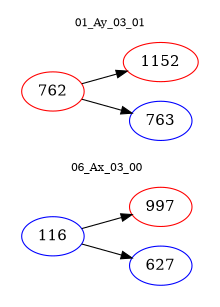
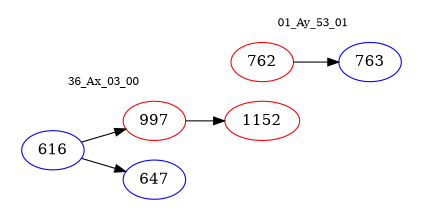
(110, 23) -> (313, 23)
(99, 79) -> (201, 121)
(107, 168) -> (104, 82)
(53, 236) -> (53, 150)
(161, 266) -> (154, 180)
